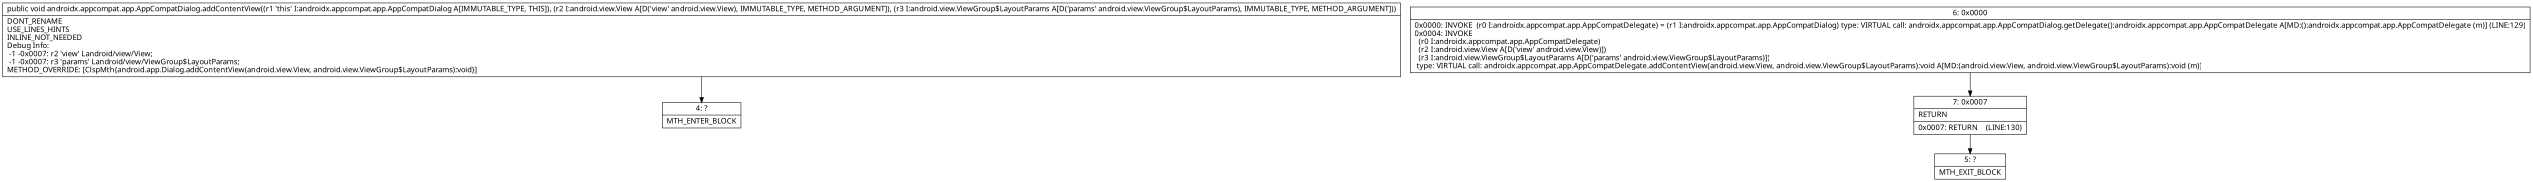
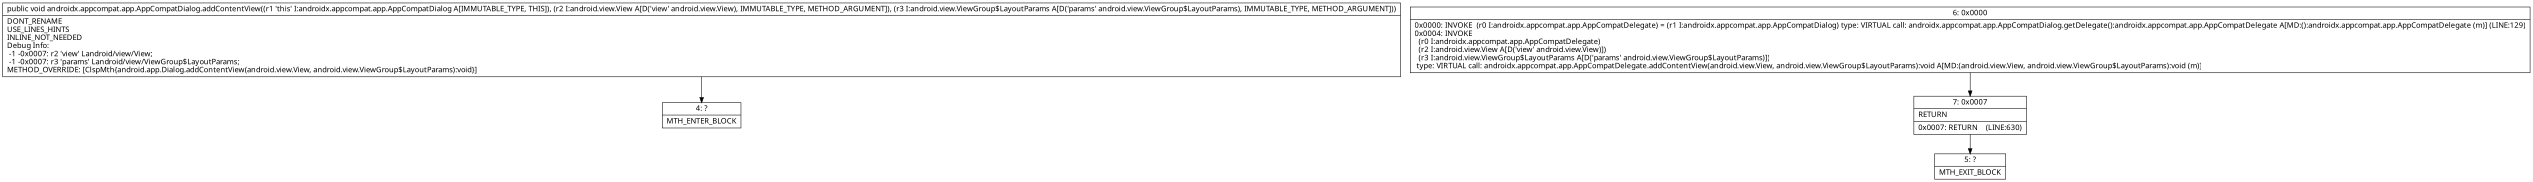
(1970, 128) -> (1970, 128)
